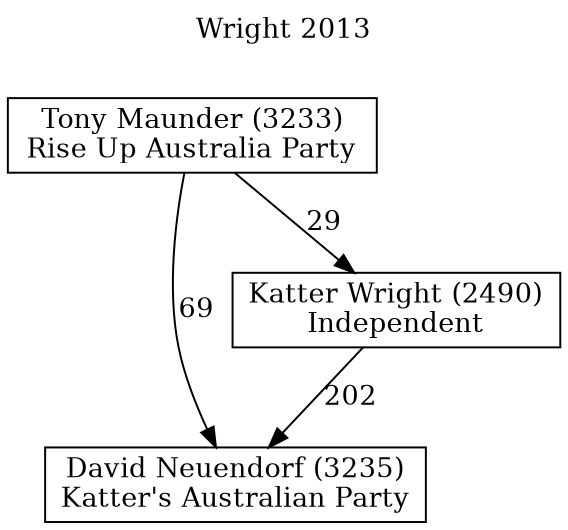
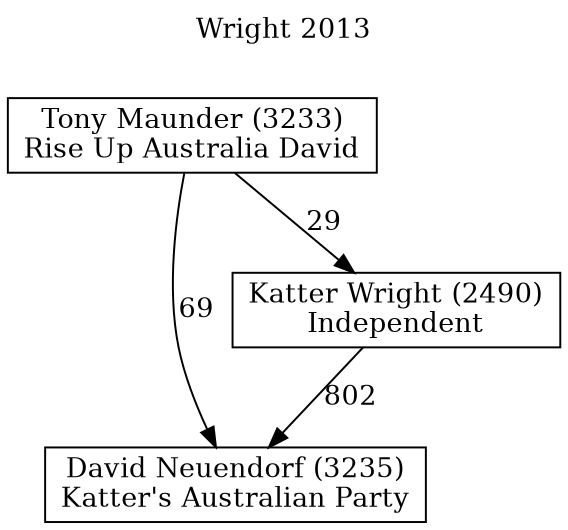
(192, 135) -> (192, 135)
(351, 397) -> (351, 397)
